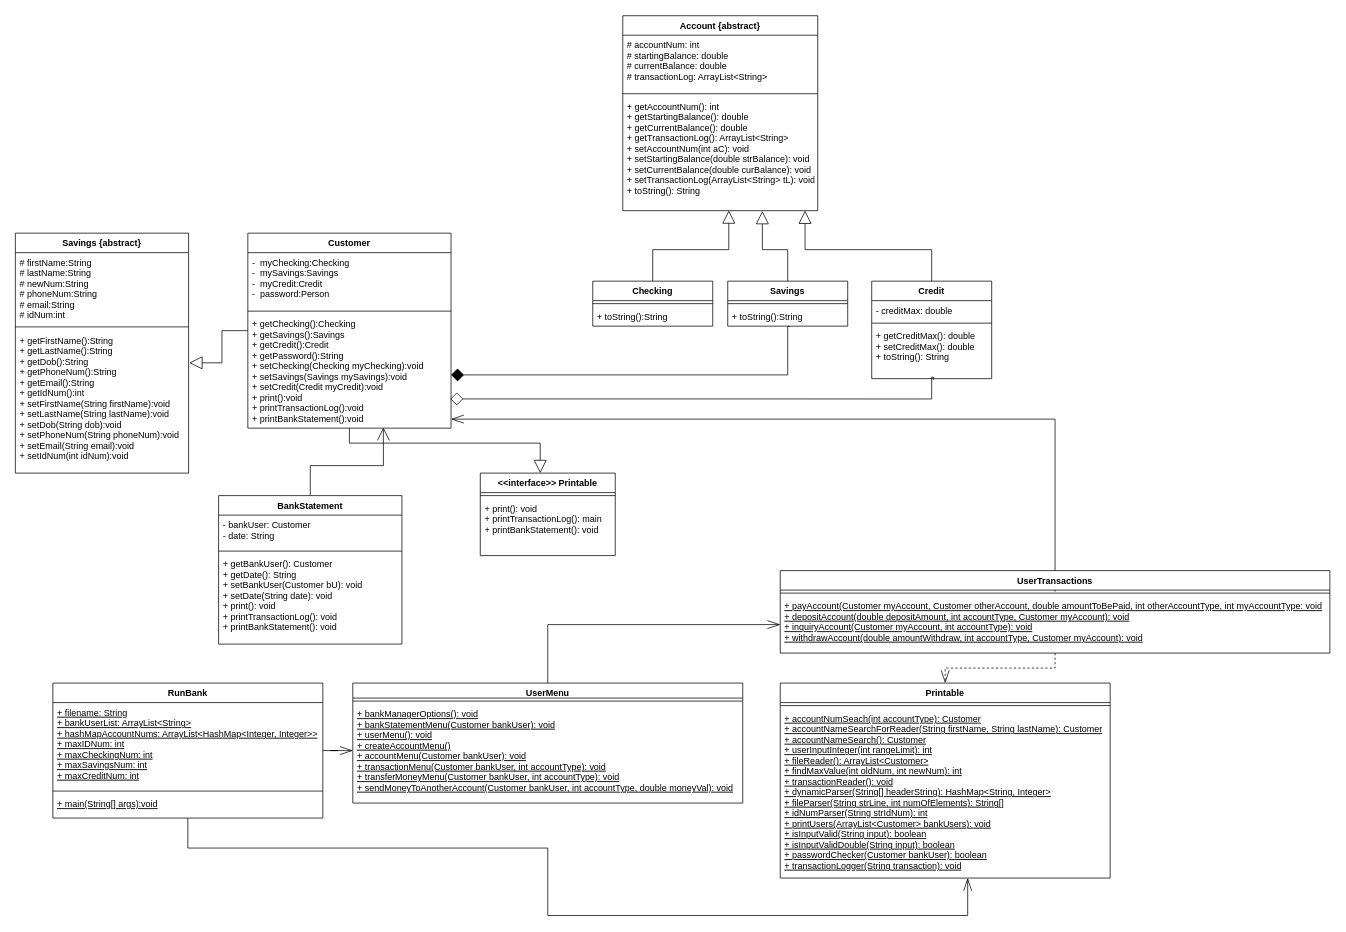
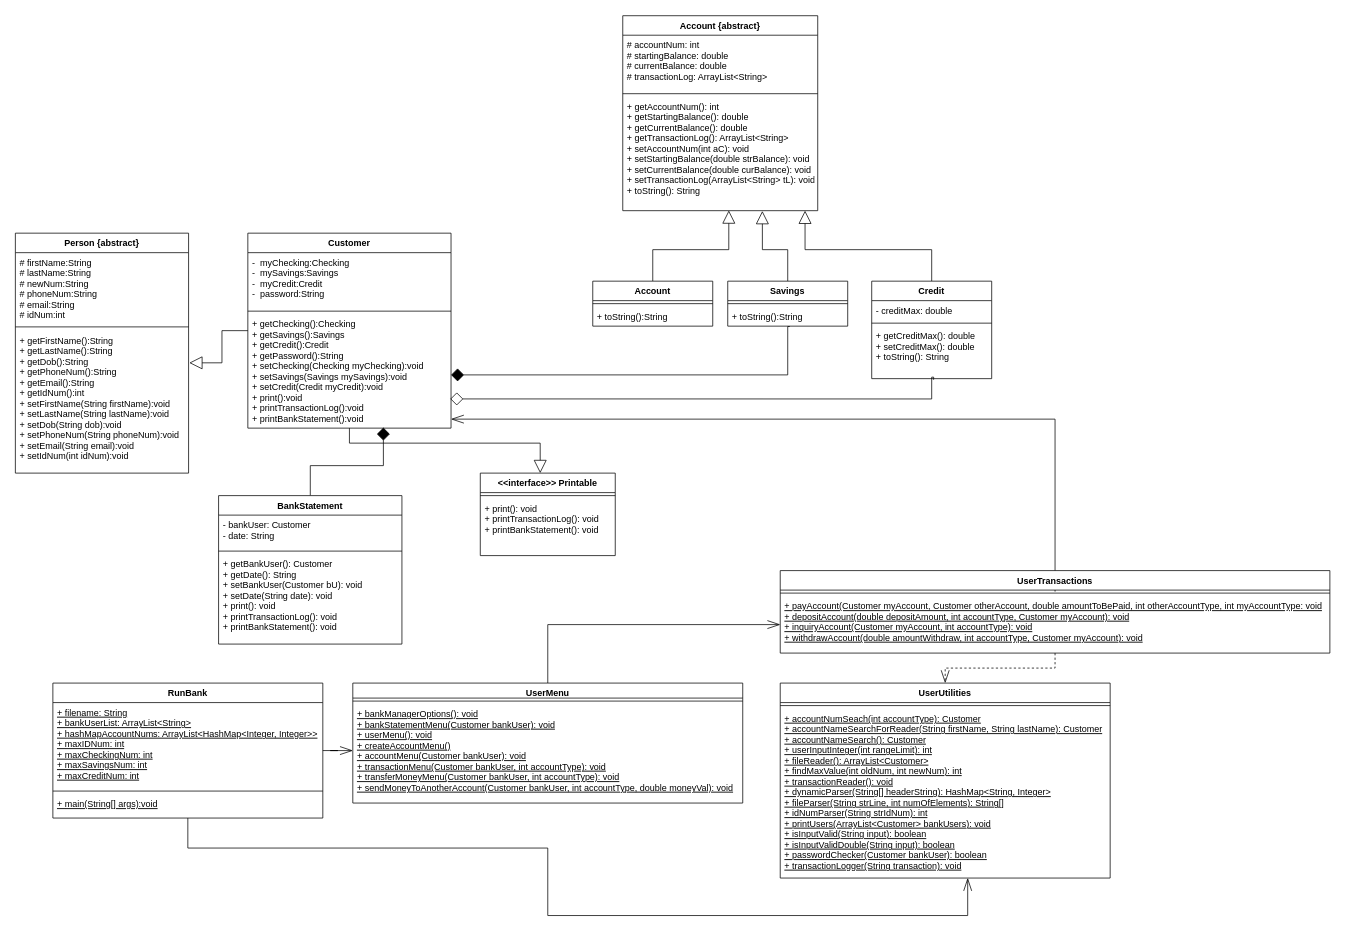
(102, 243) -> (102, 243)
(303, 263) -> (303, 263)
(653, 291) -> (653, 291)
(383, 435) -> (383, 440)
(516, 509) -> (516, 509)
(945, 693) -> (945, 693)
